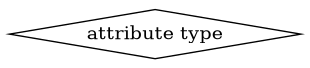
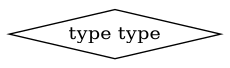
(155, 34) -> (115, 34)
